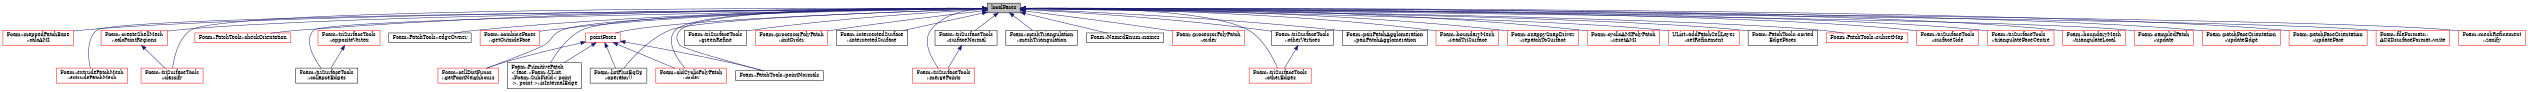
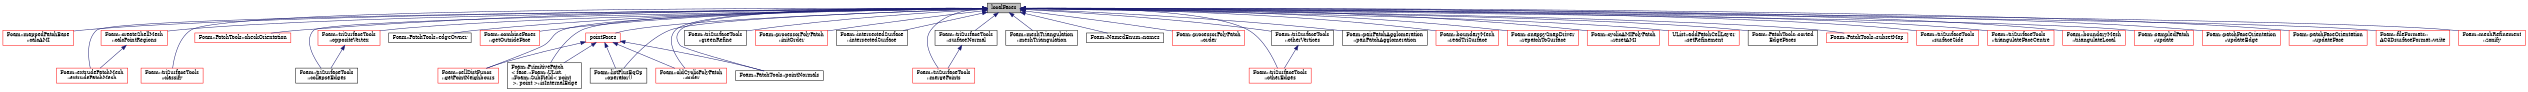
none -> (530, 21)
(155, 58) -> (111, 58)
